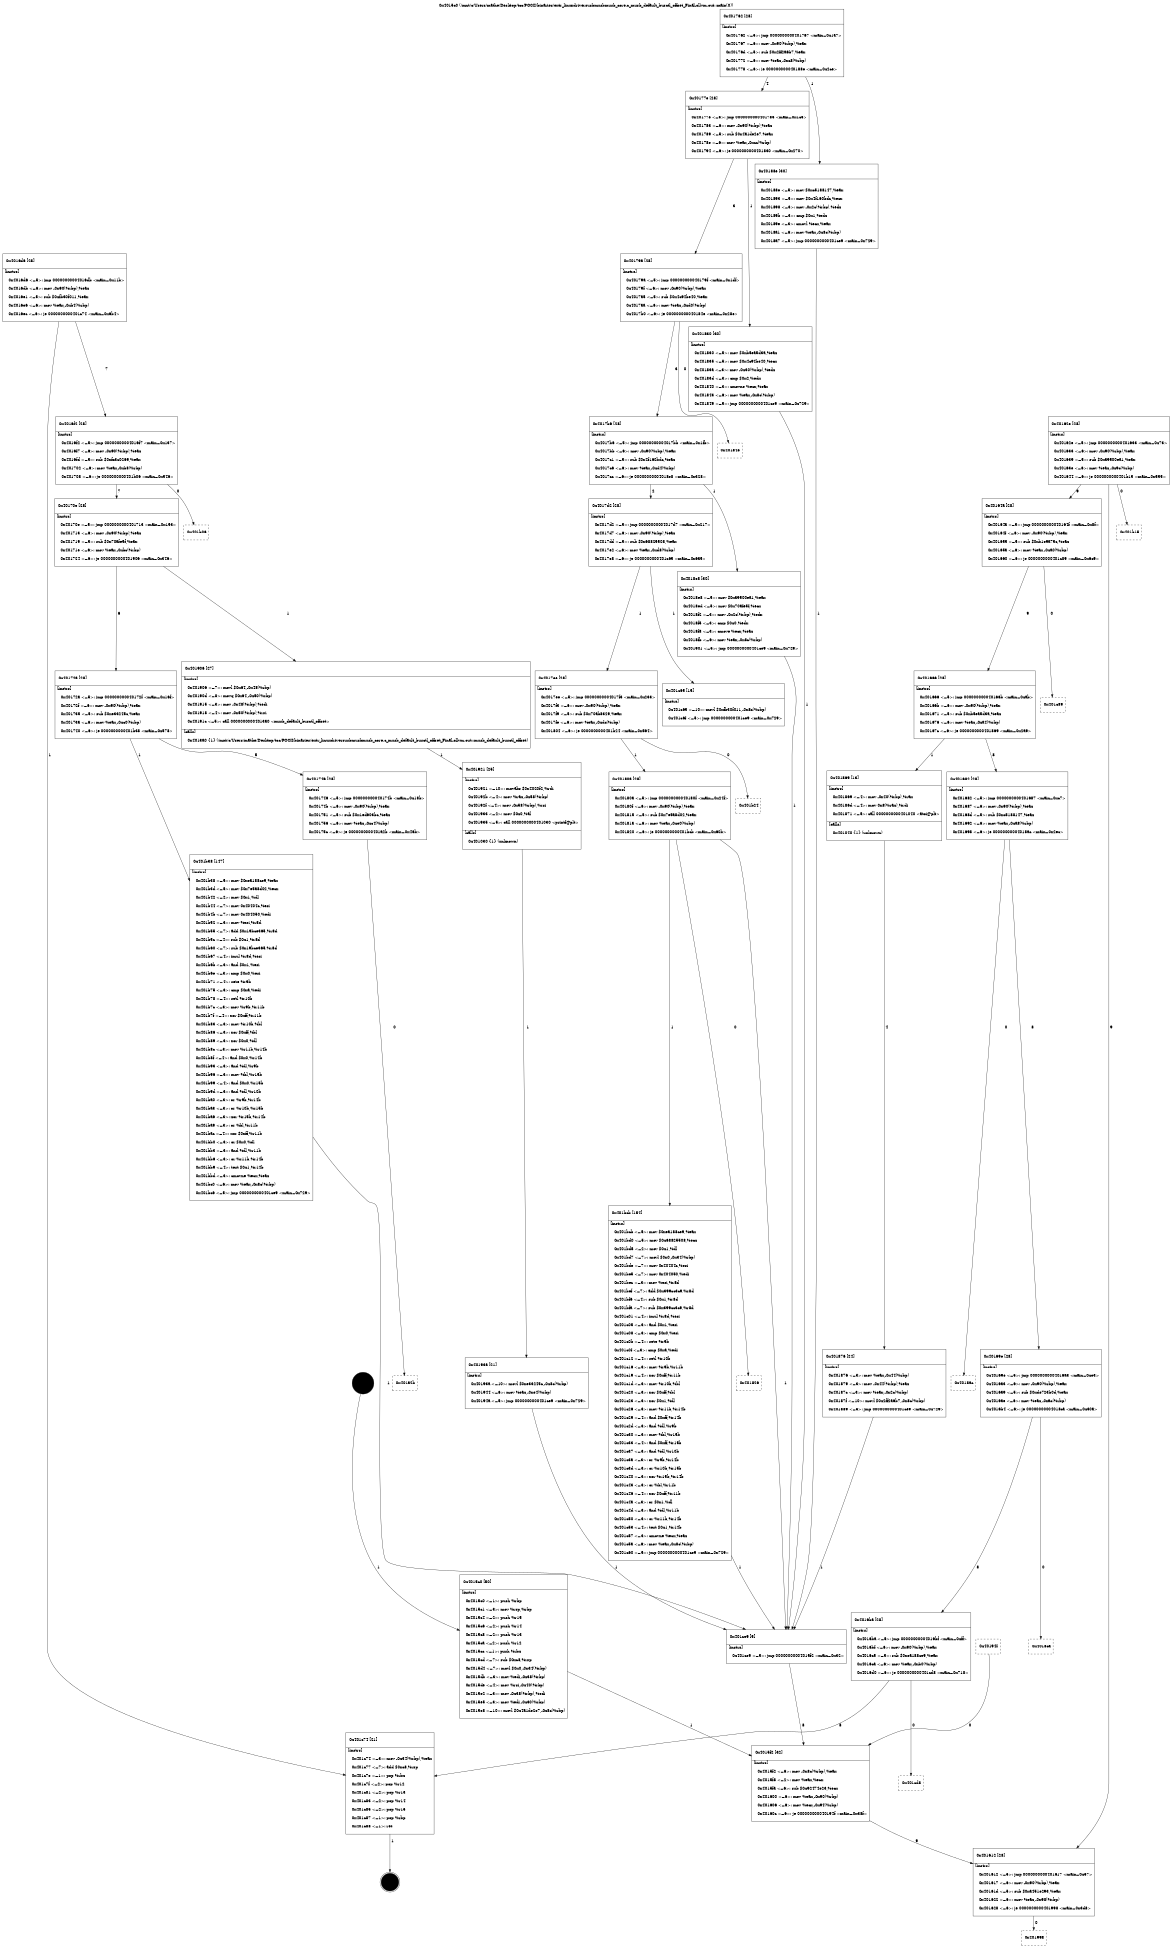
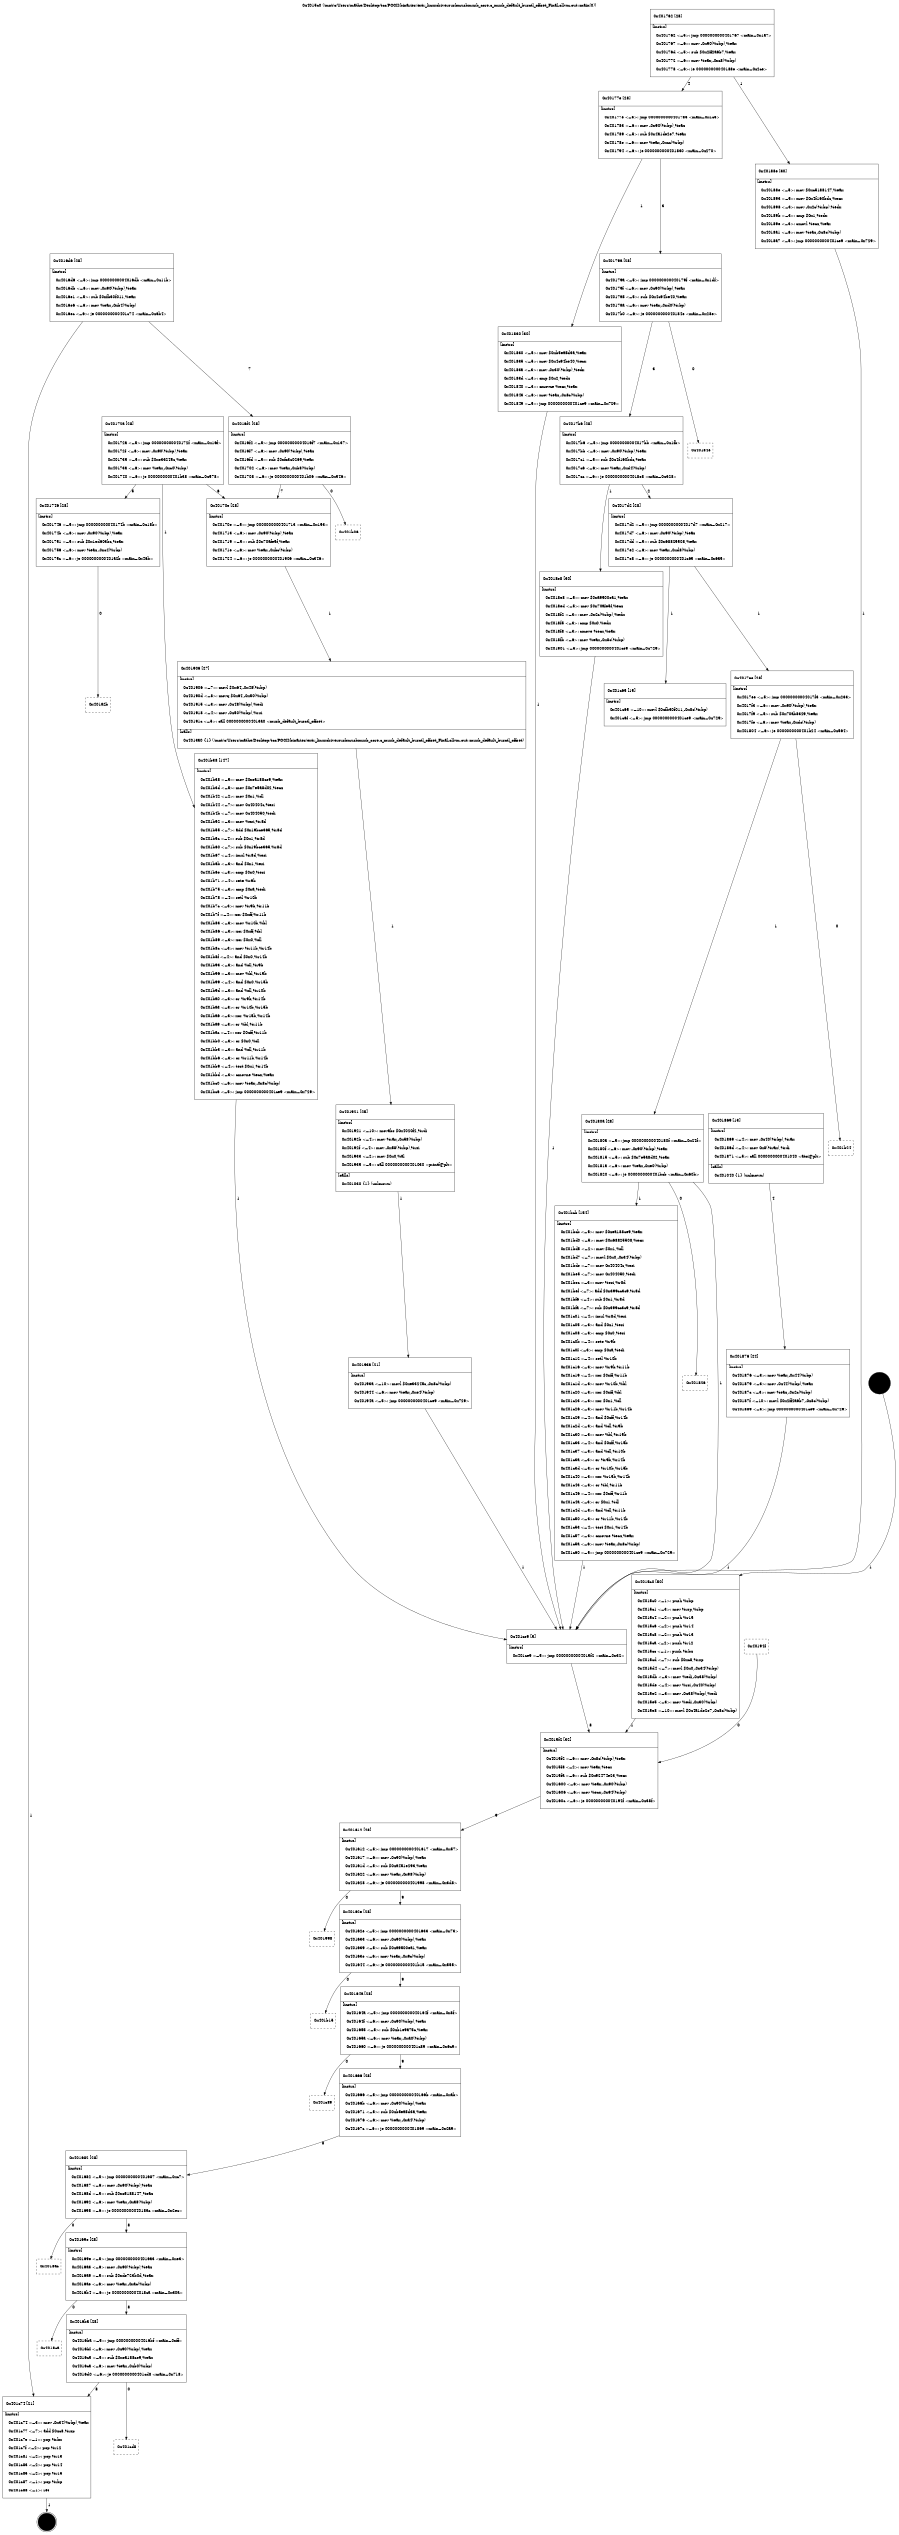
(116, 617) -> (215, 491)
(931, 754) -> none
(1109, 1170) -> (400, 1896)
